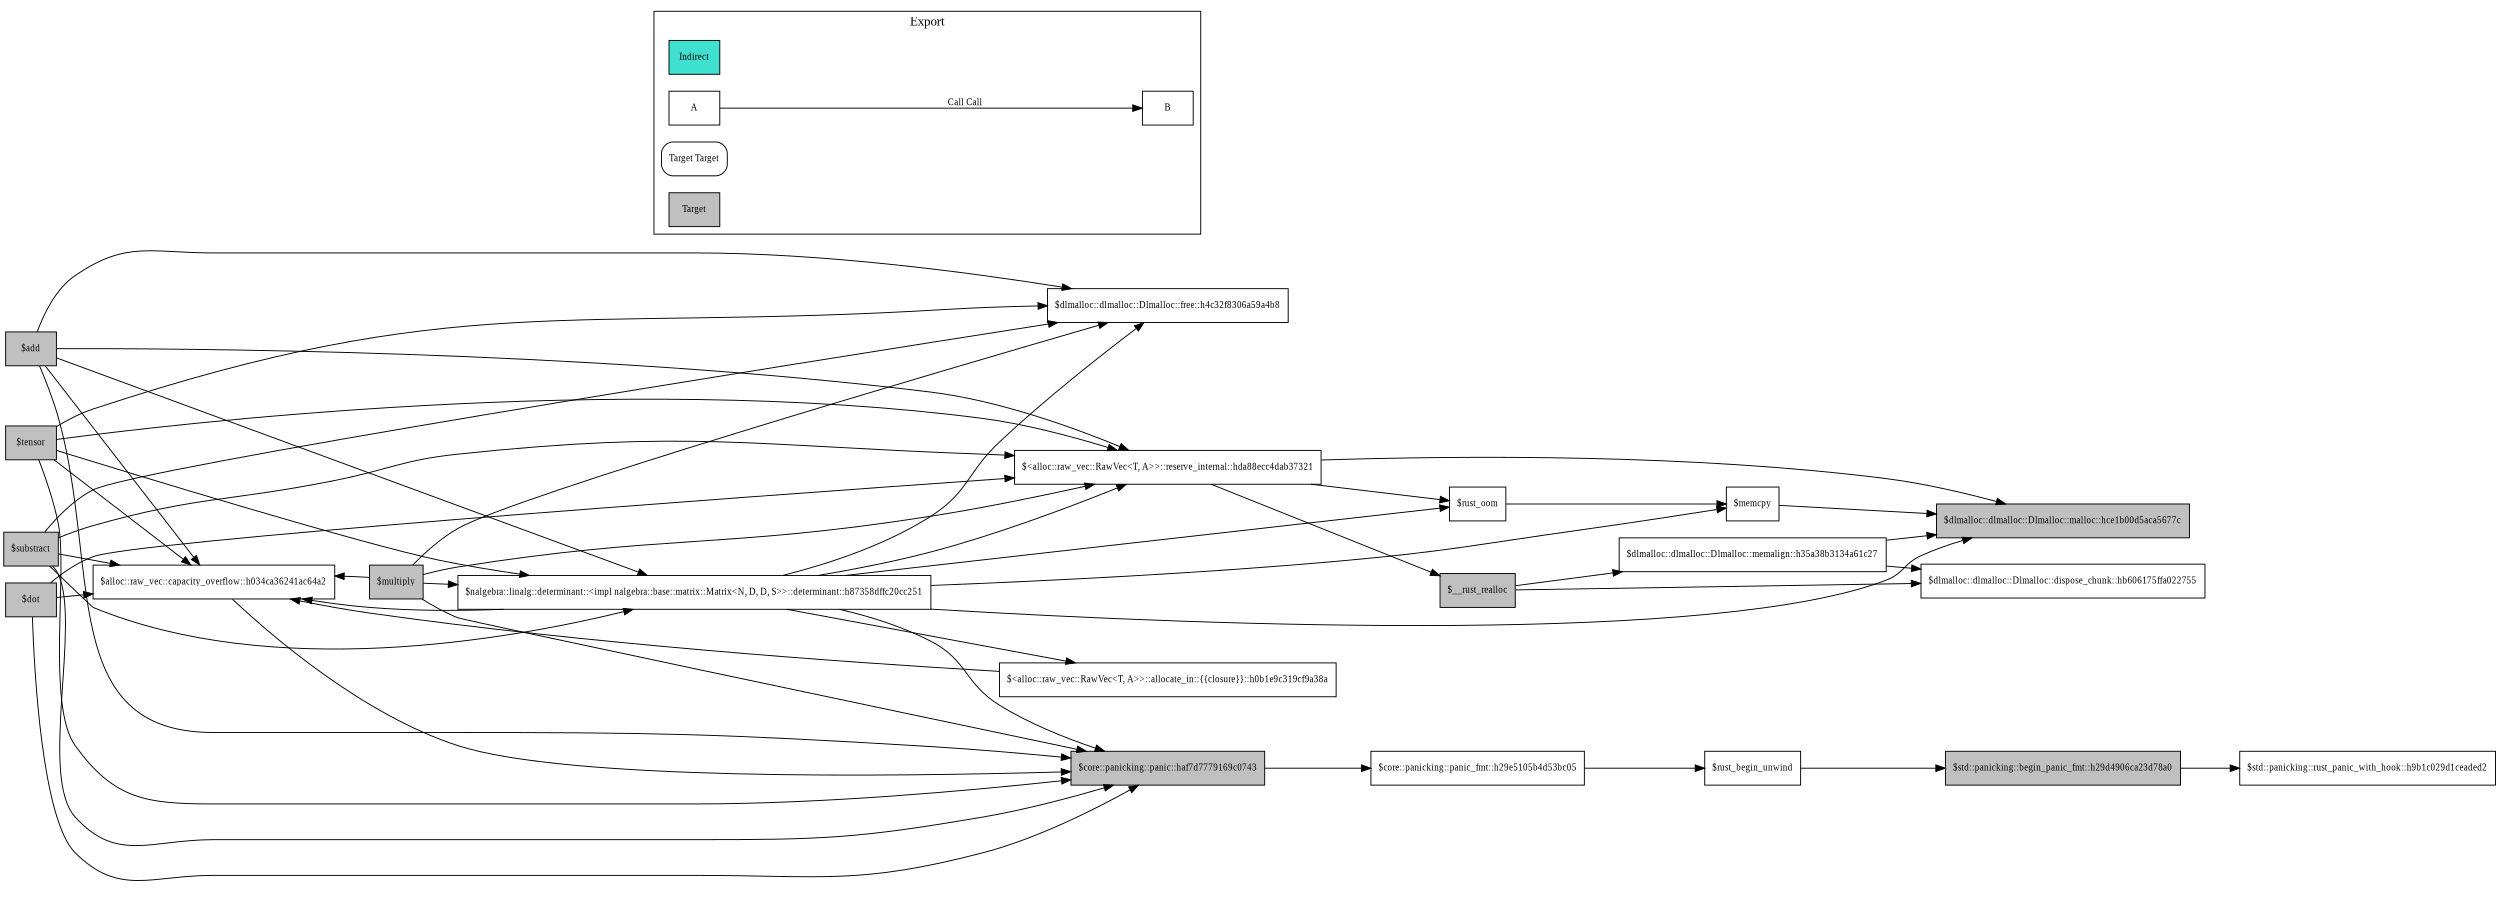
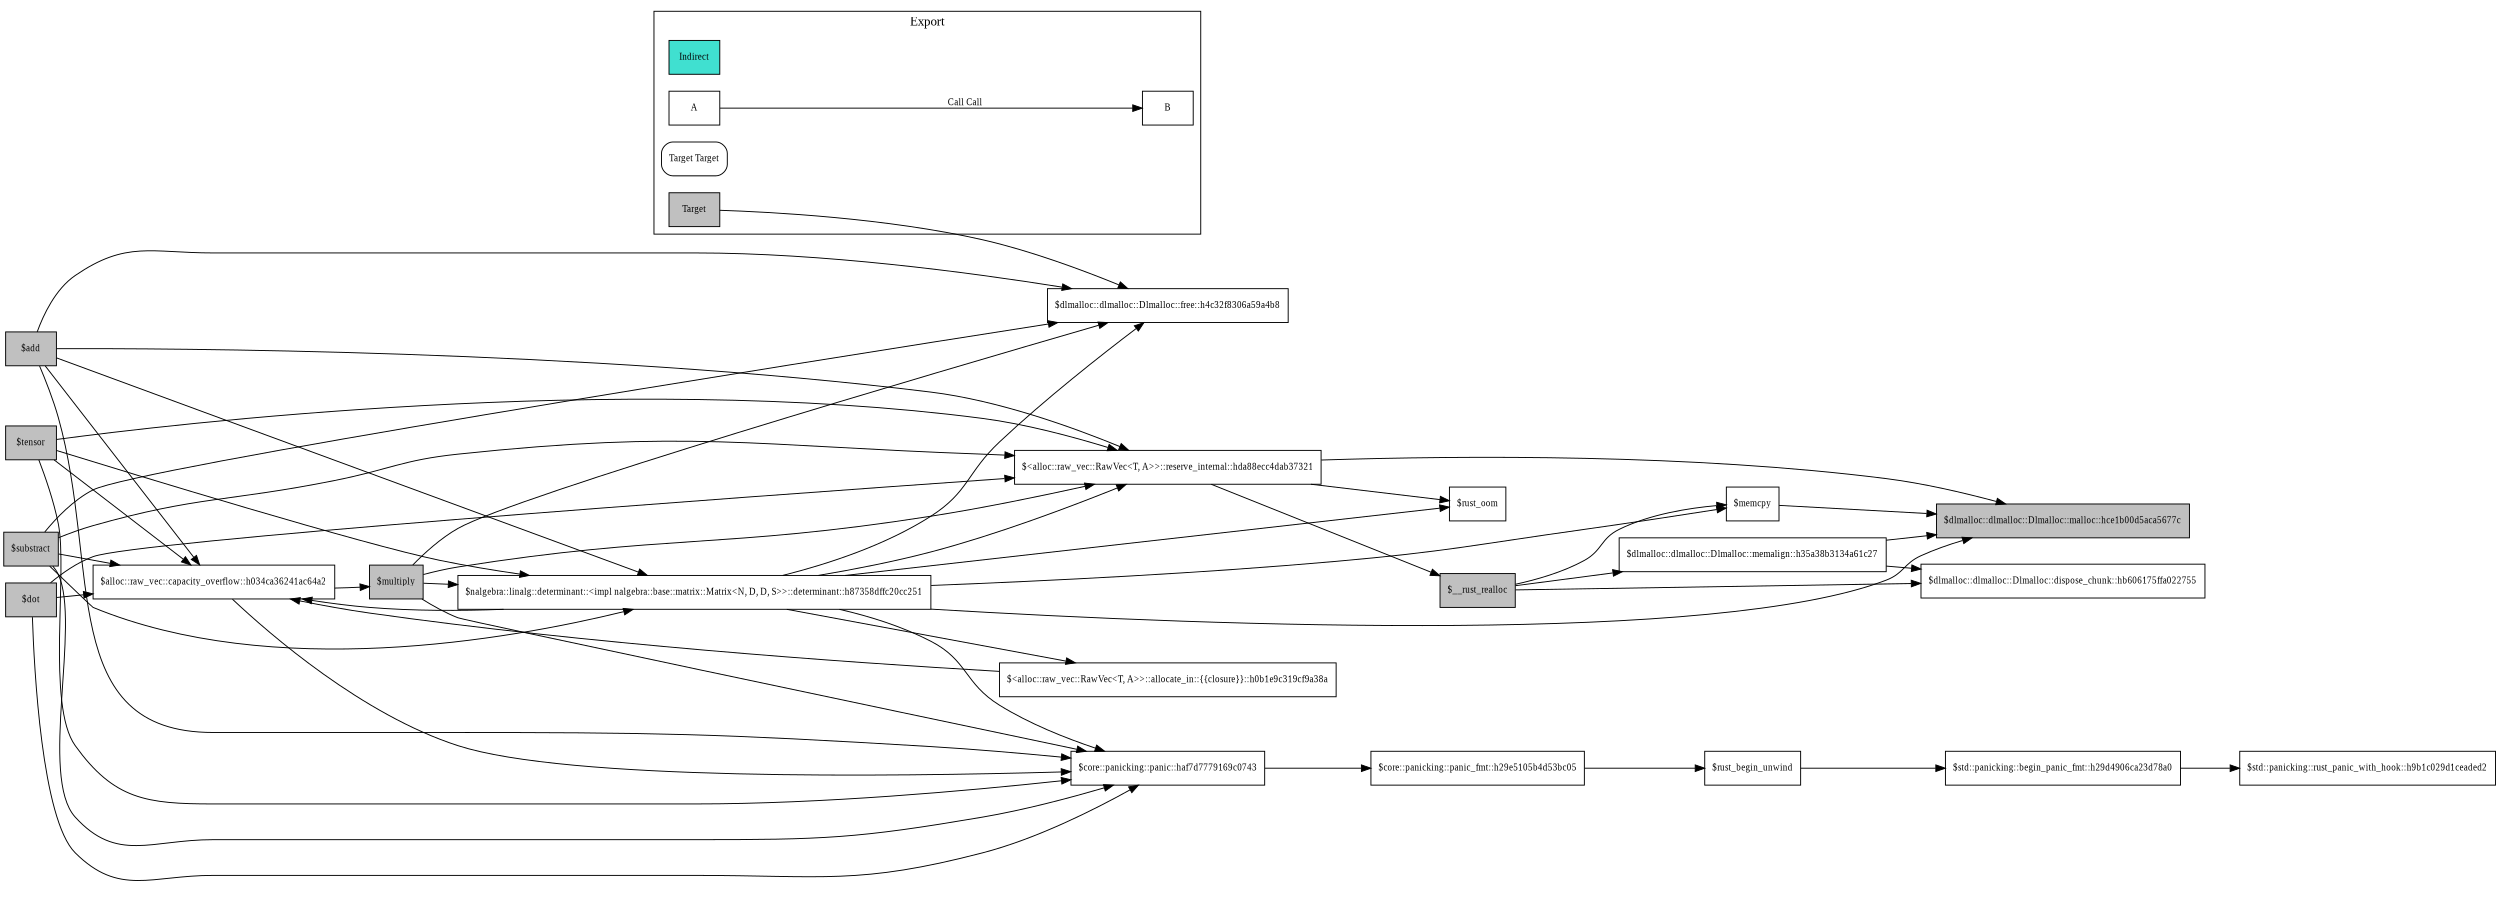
(540, 322) -> (913, 227)
(1611, 504) -> (1611, 535)
(357, 577) -> (347, 588)
(1168, 768) -> (1168, 768)
(2063, 768) -> (2063, 768)
